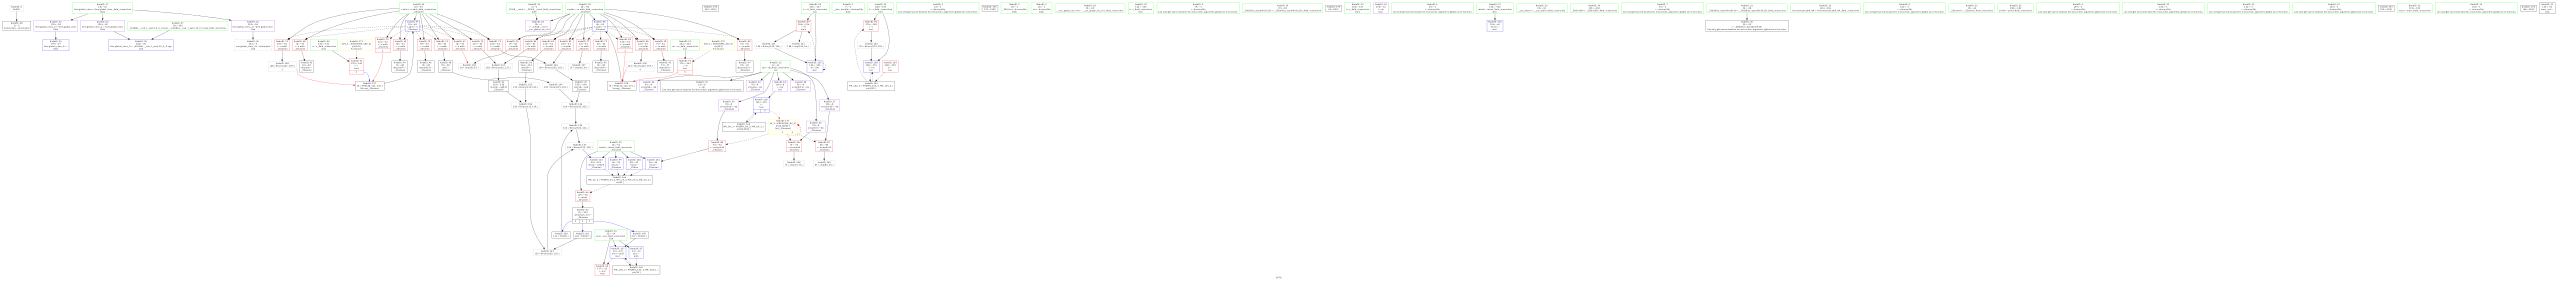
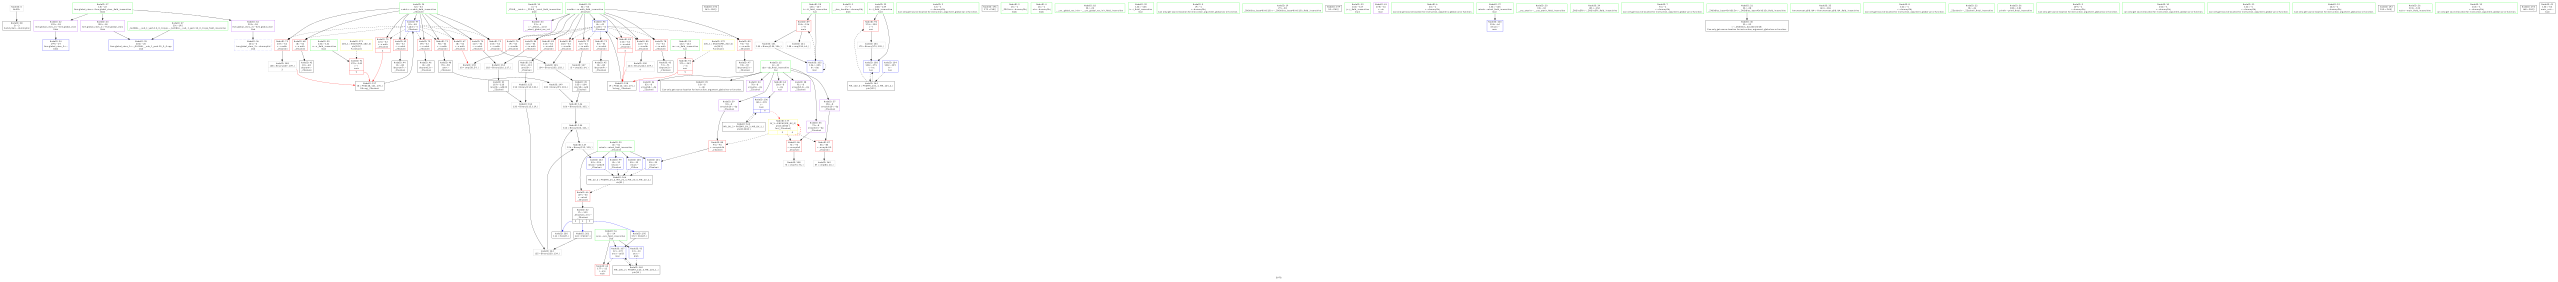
(538, 29) -> (538, 29)
(890, 66) -> (890, 66)
(368, 75) -> (368, 75)
